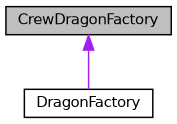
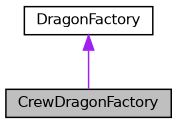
(89, 70) -> (89, 70)
